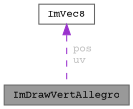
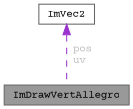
(67, 14) -> (67, 14)
